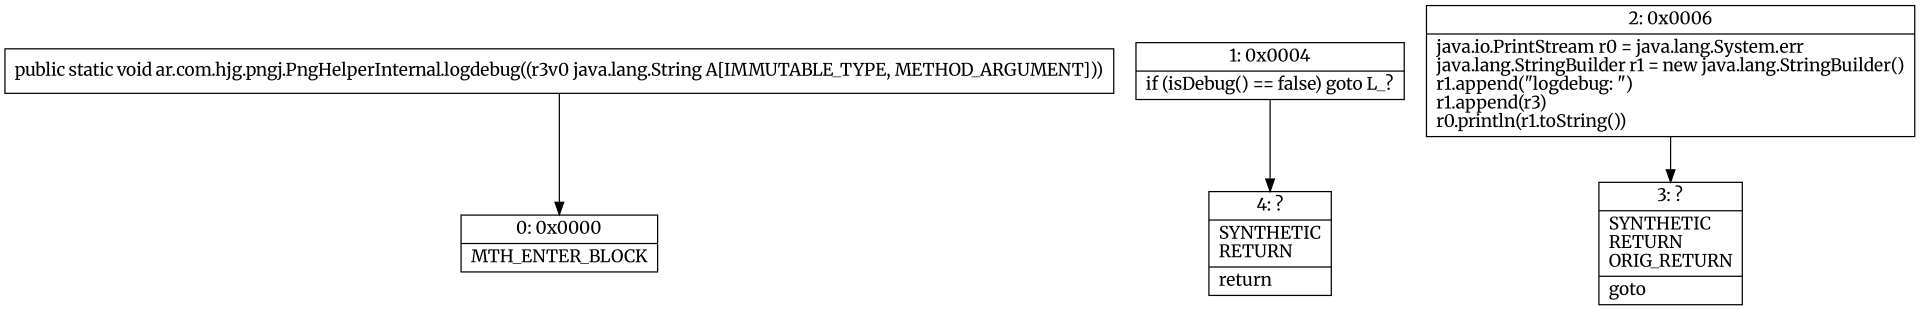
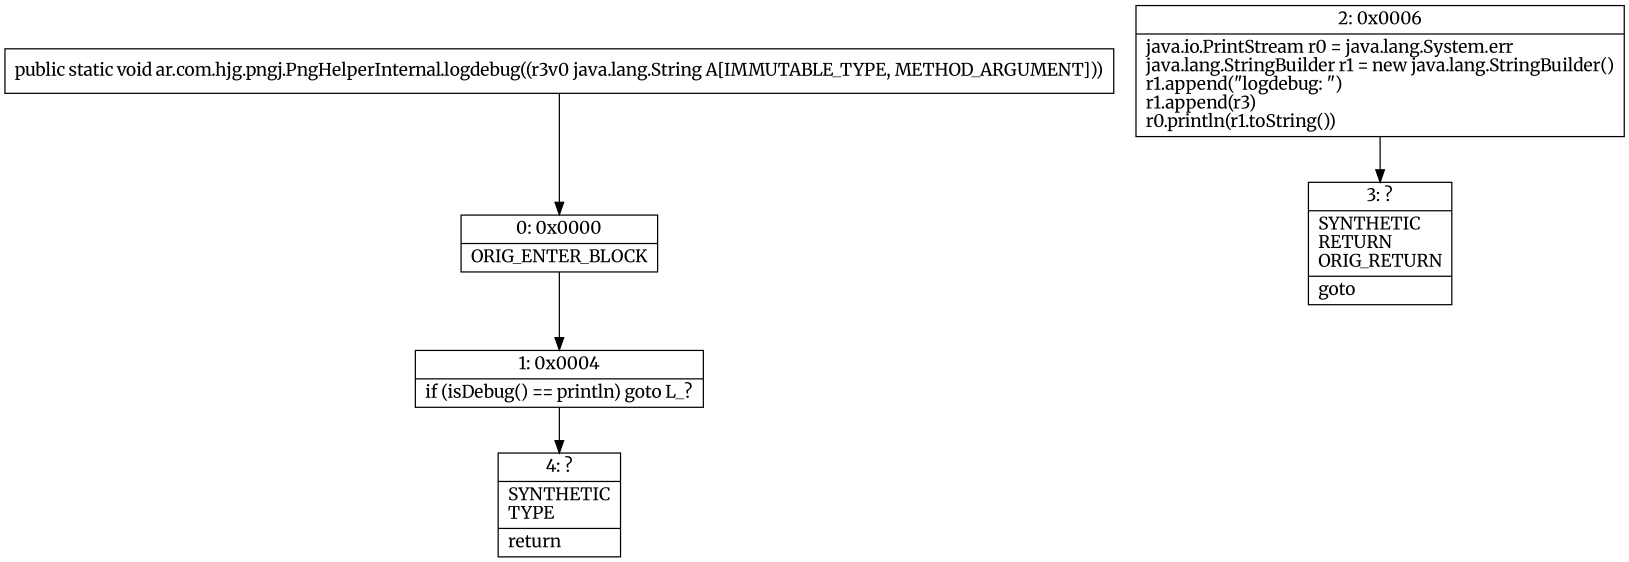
(1270, 85) -> (559, 392)
(1256, 252) -> (532, 514)
(559, 257) -> (559, 257)
none -> (559, 305)
